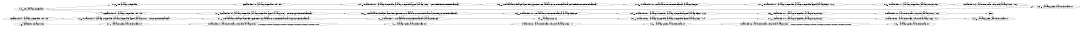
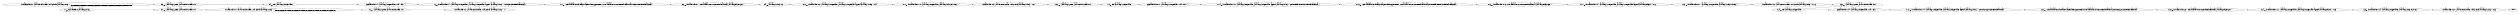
none -> (281, 5)
(78, 7) -> (1100, 5)
(991, 14) -> (2513, 10)
(31, 24) -> (77, 10)
(668, 24) -> none
